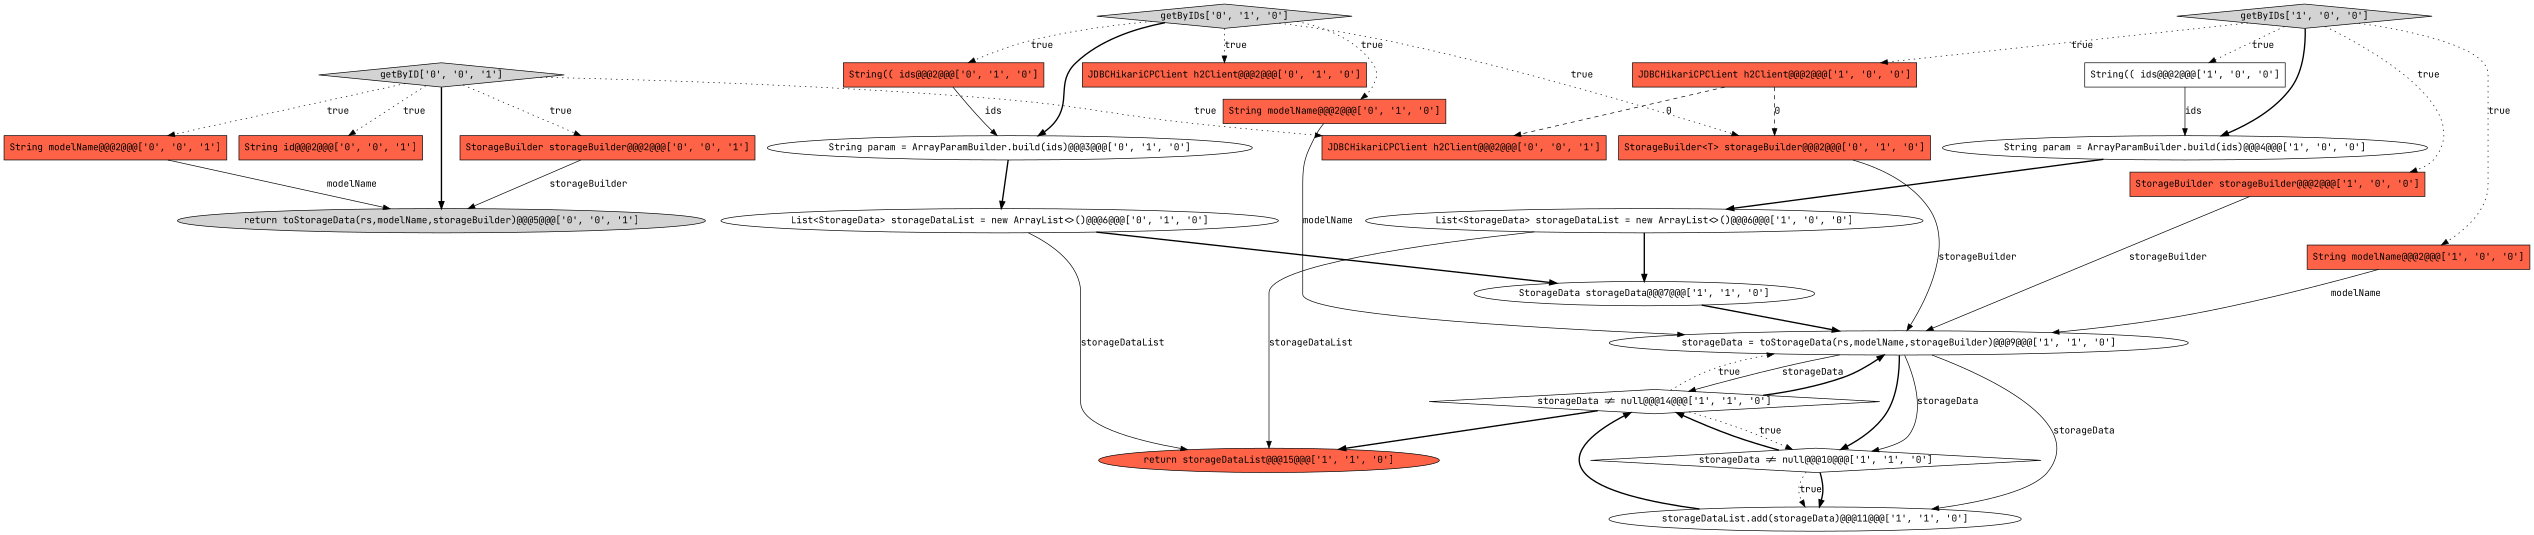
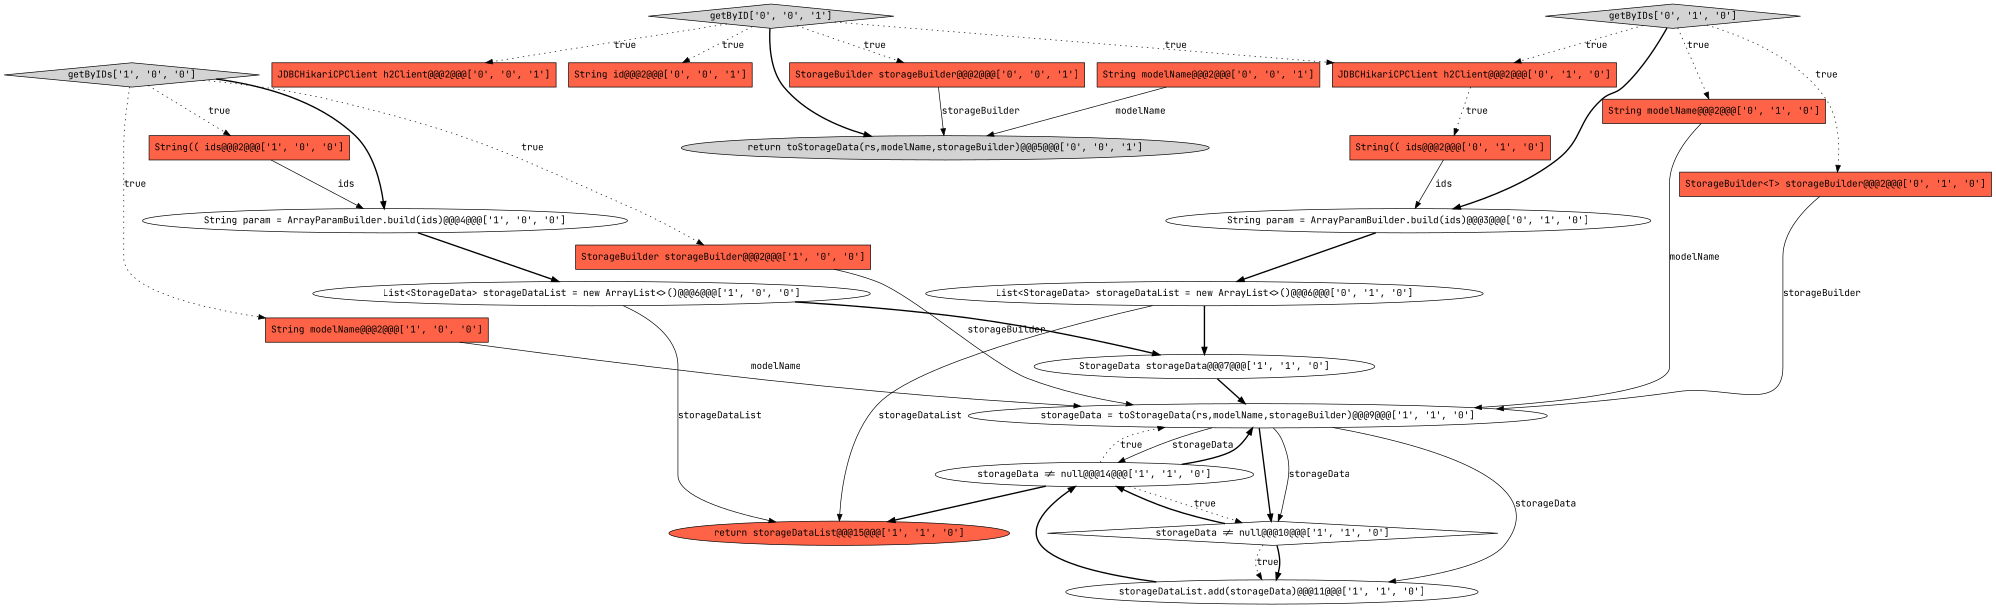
(1062, 34) -> (1463, 108)
(1775, 75) -> none
(2185, 75) -> (249, 148)
(290, 109) -> (1081, 42)
(1654, 402) -> (1094, 475)
